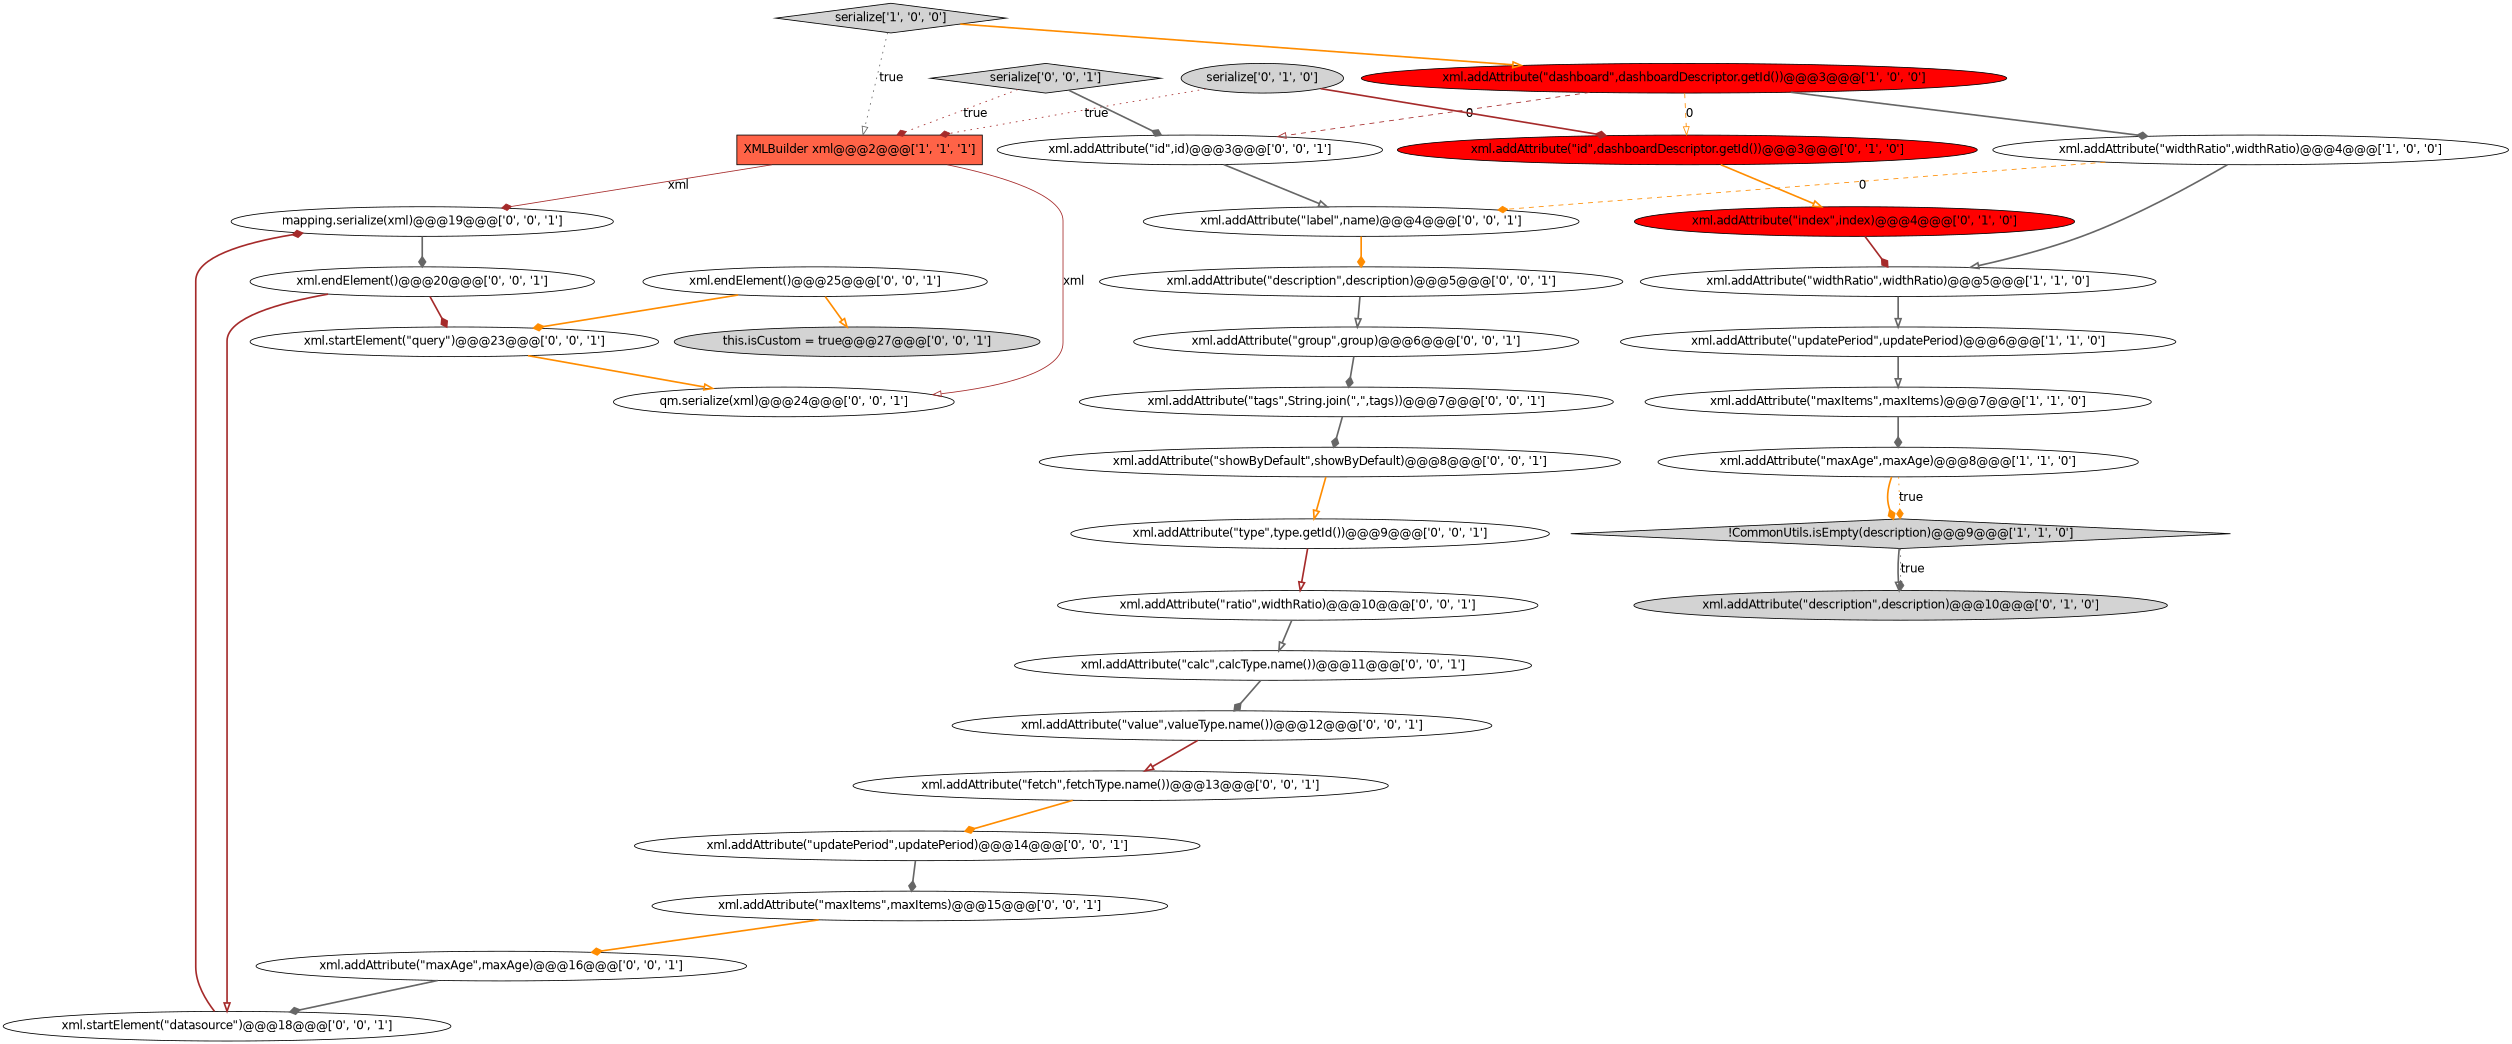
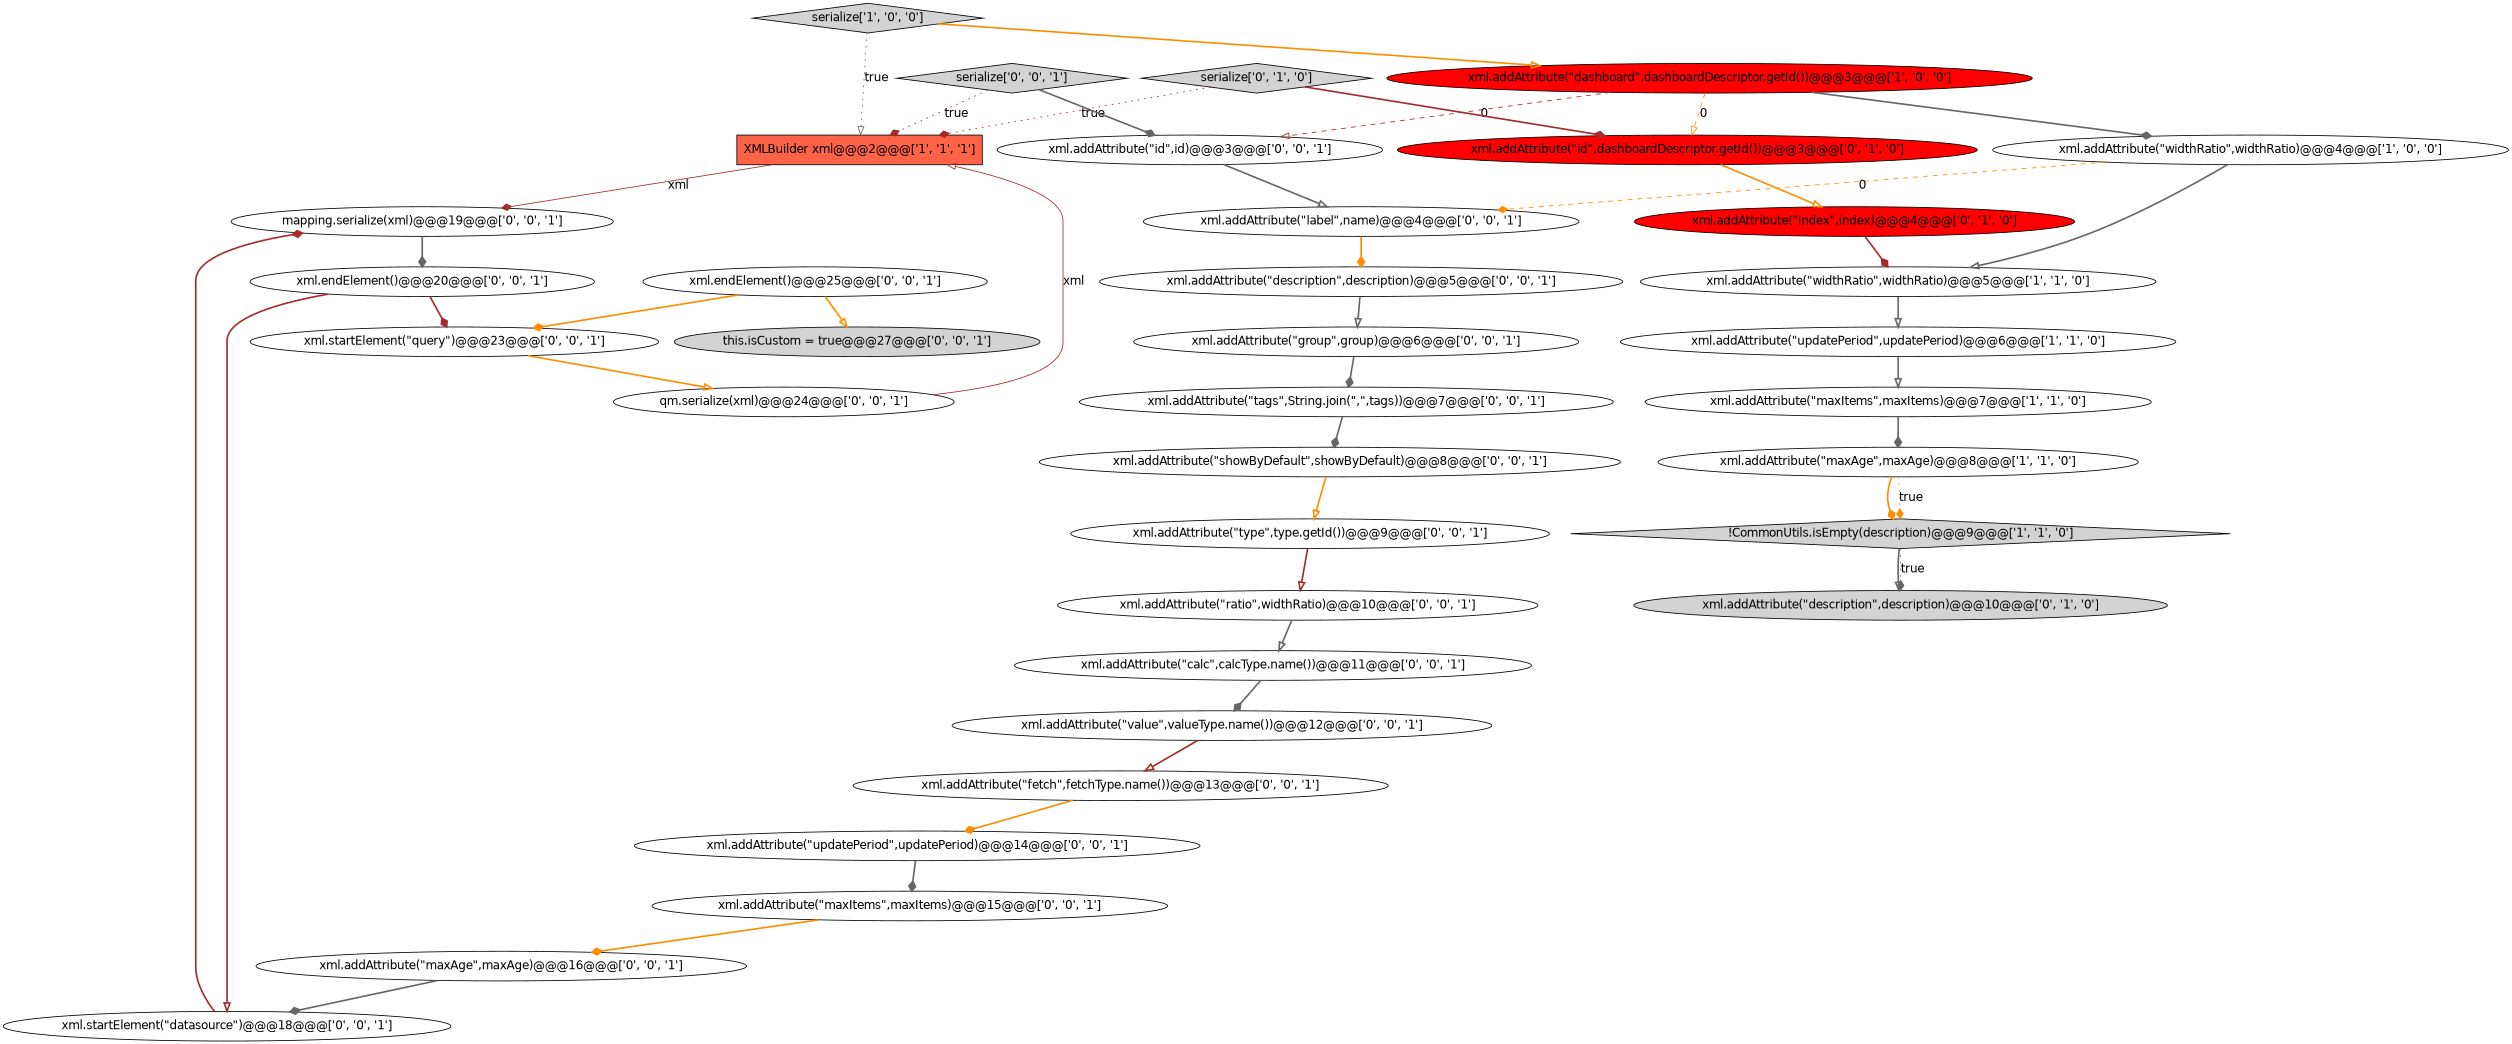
(1262, 78) -> (1257, 78)
(1063, 284) -> (1063, 293)
